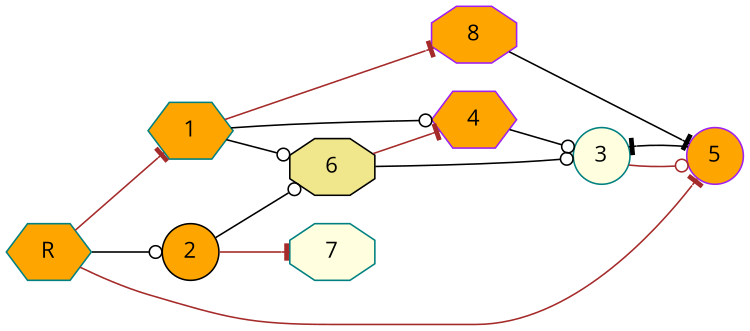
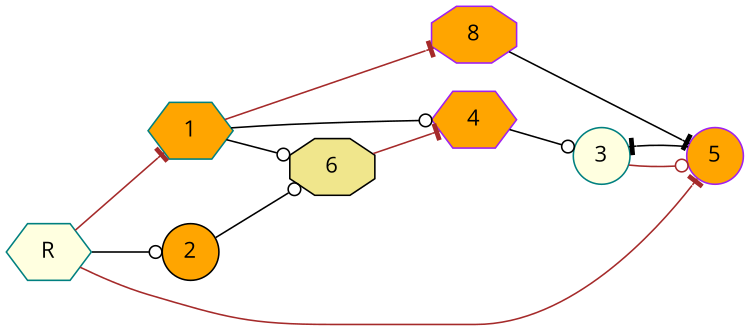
(468, 164) -> none
(49, 252) -> (49, 252)
(332, 252) -> none
